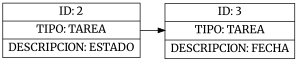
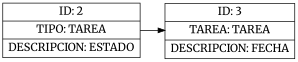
(230, 30) -> (230, 30)
